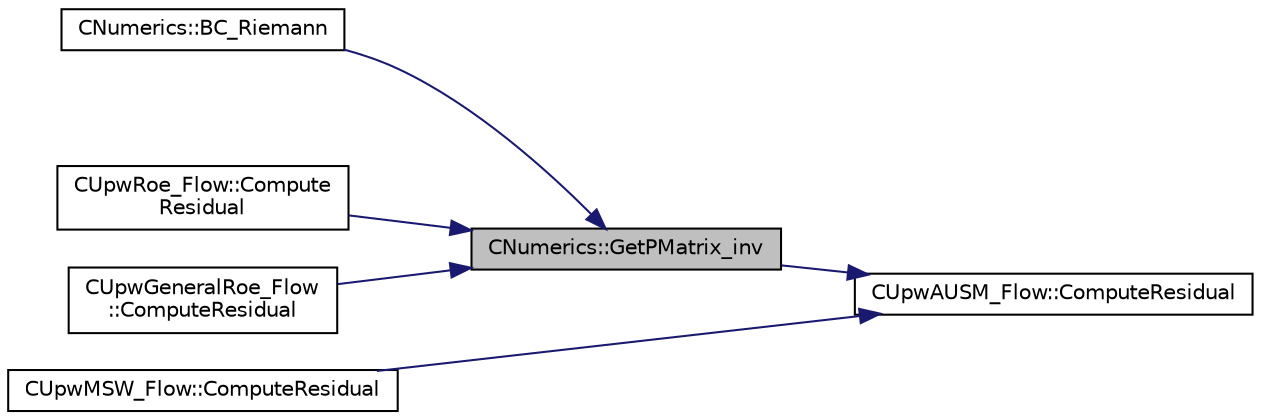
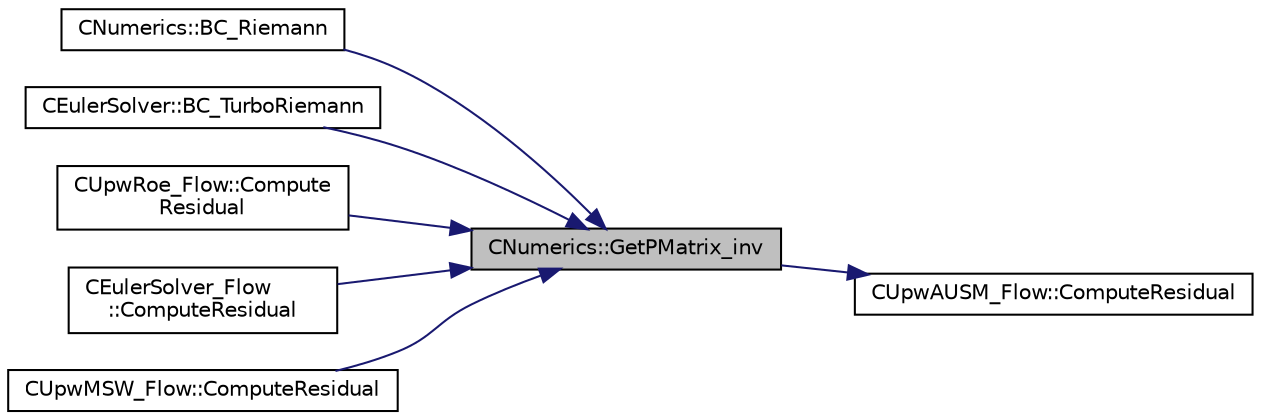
none -> (203, 108)
(203, 300) -> (203, 300)
(618, 344) -> (439, 326)
